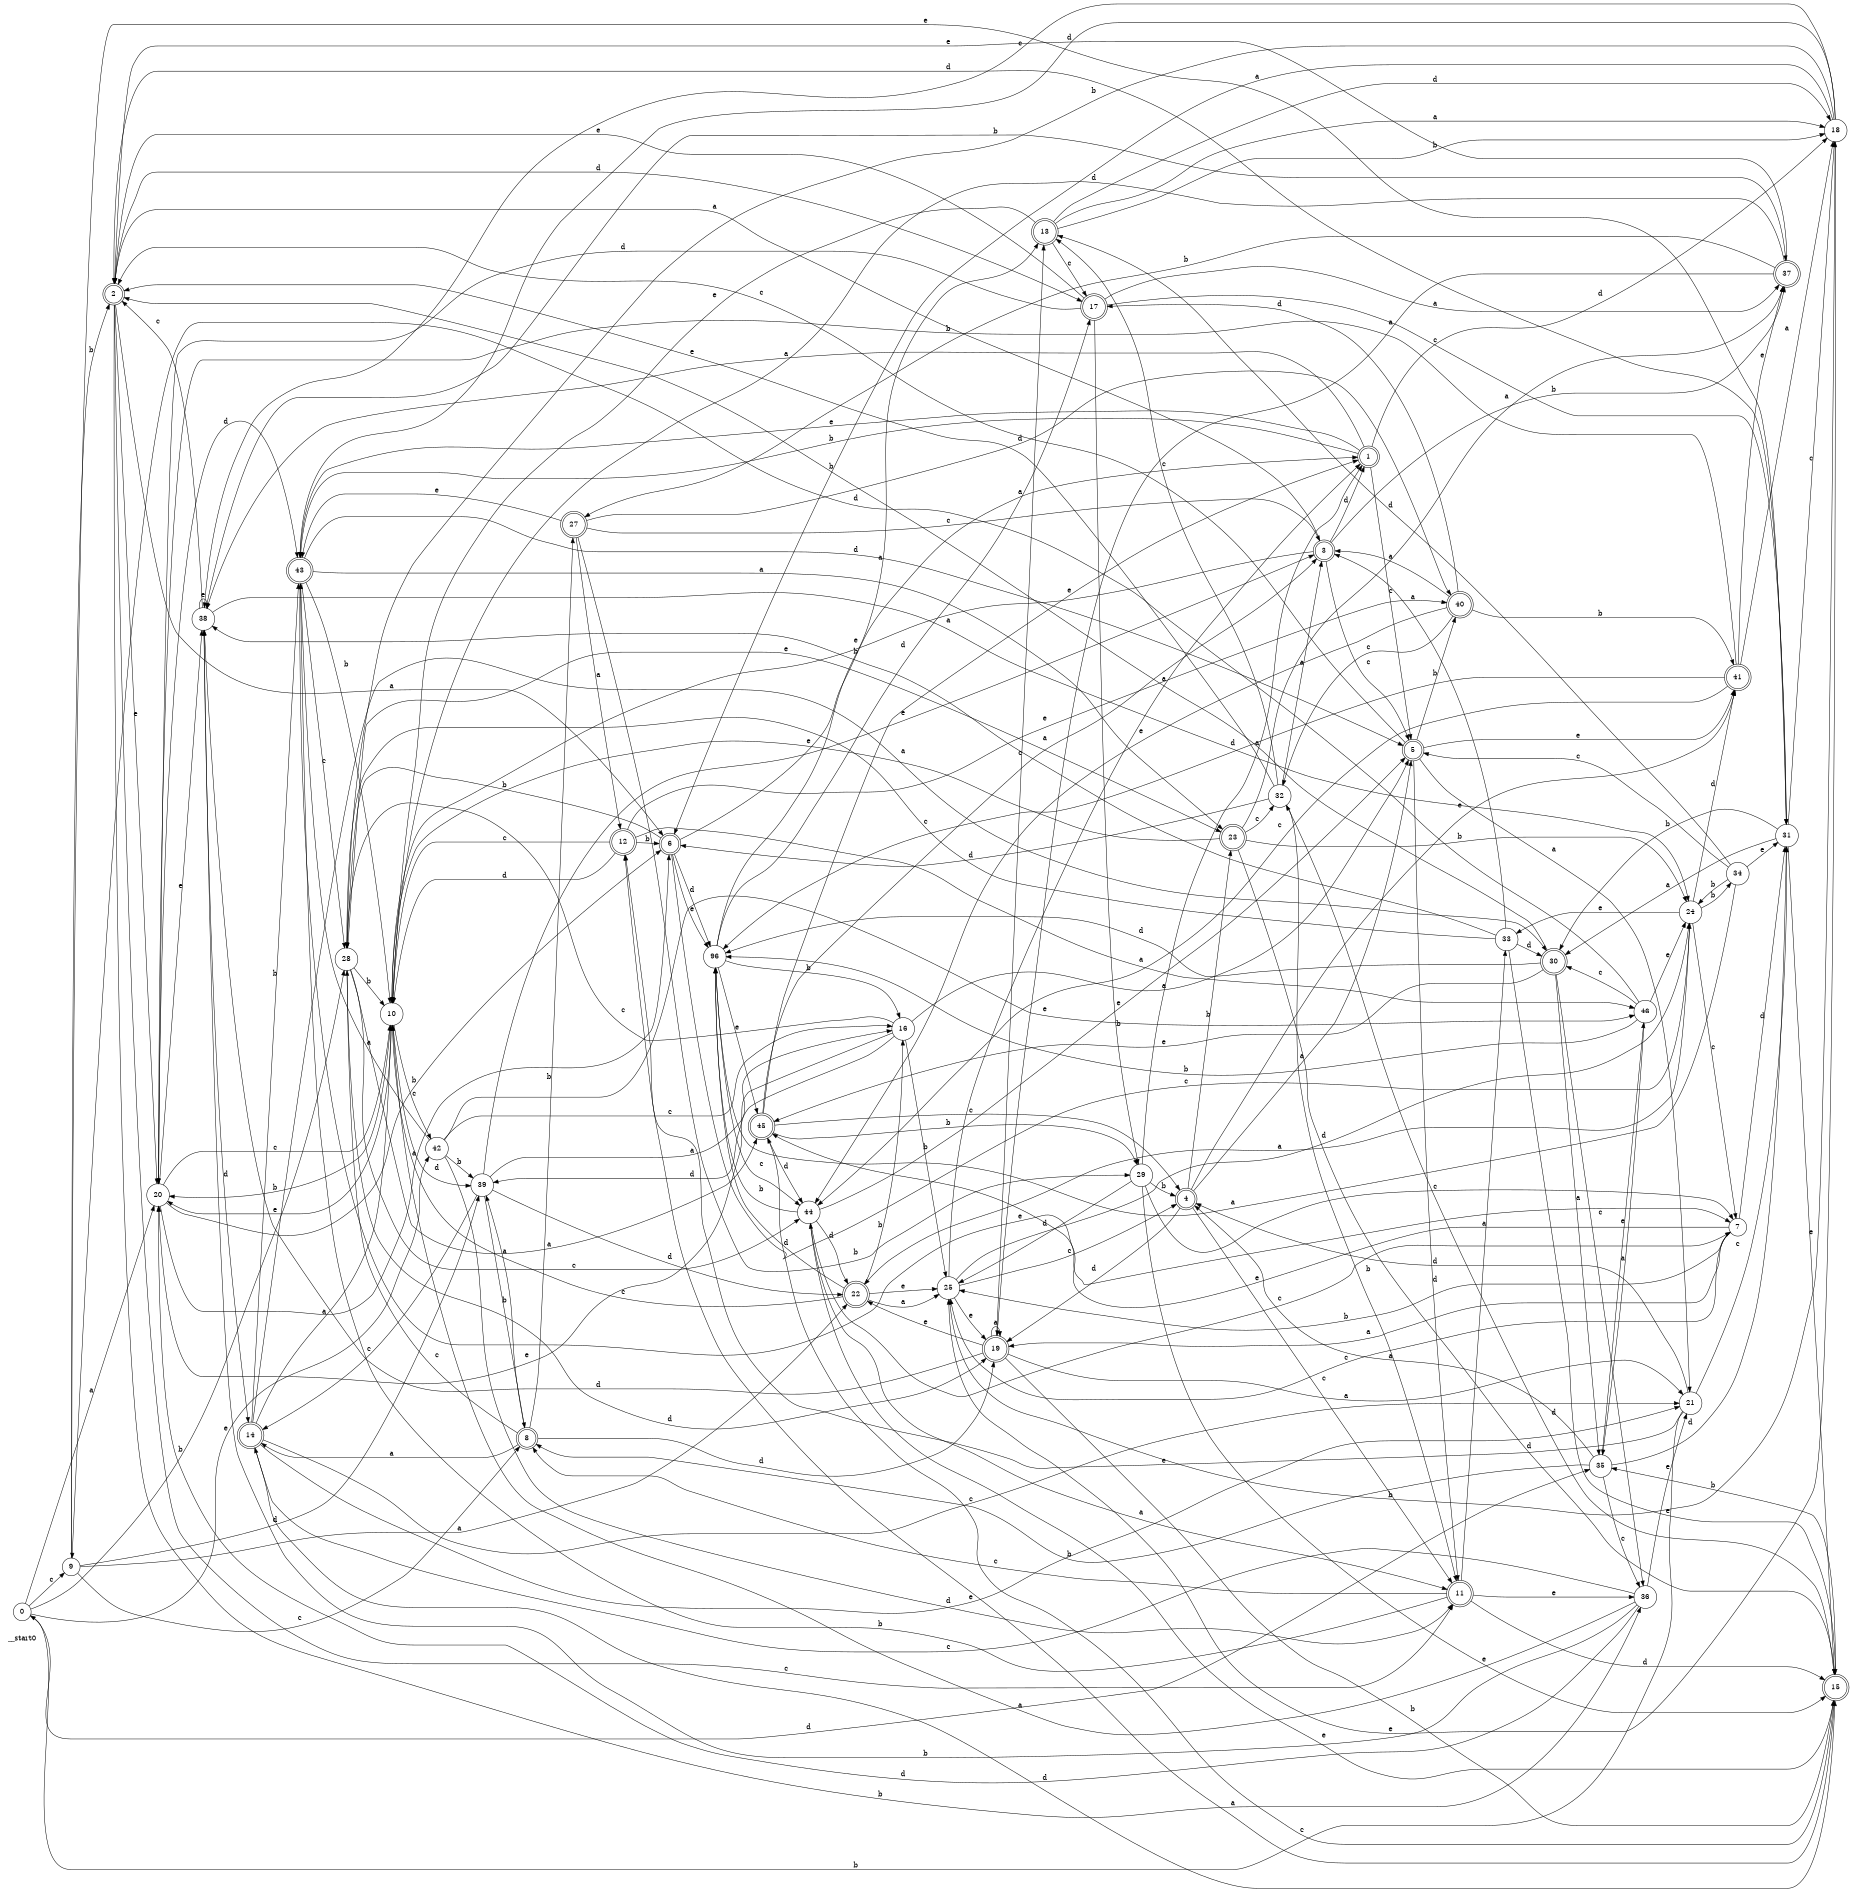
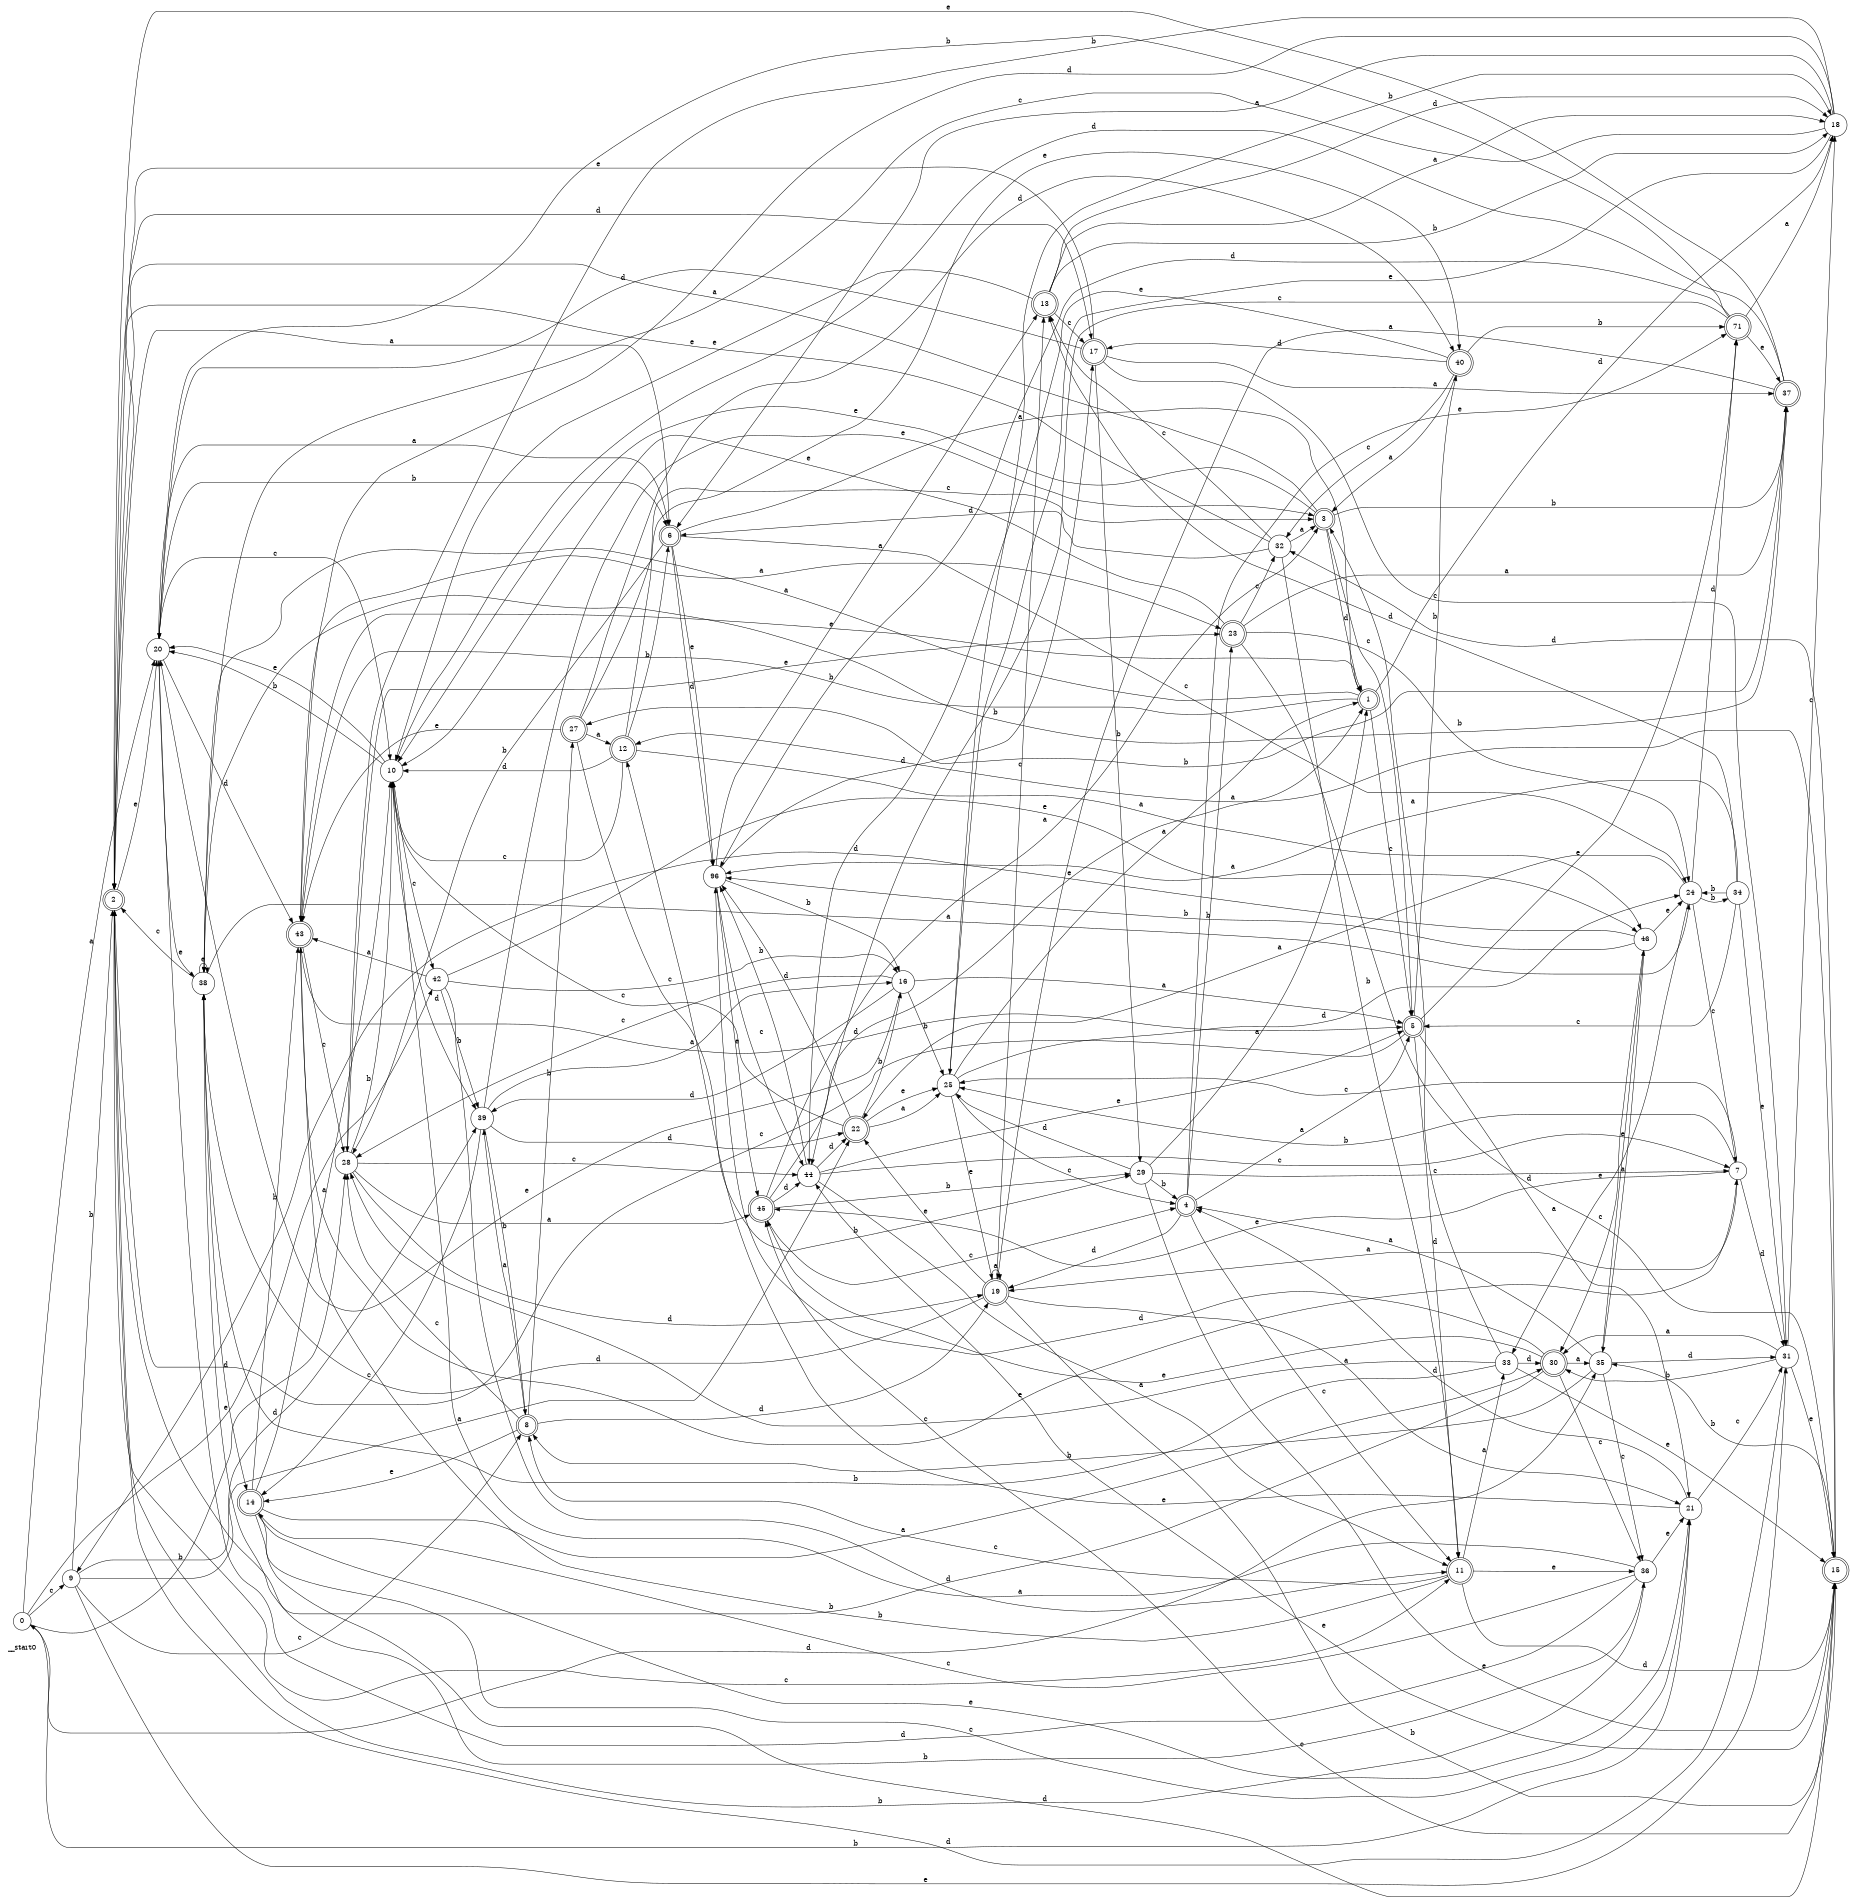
(1738, 677) -> (1738, 327)
(364, 808) -> none
(392, 1454) -> (392, 1472)
